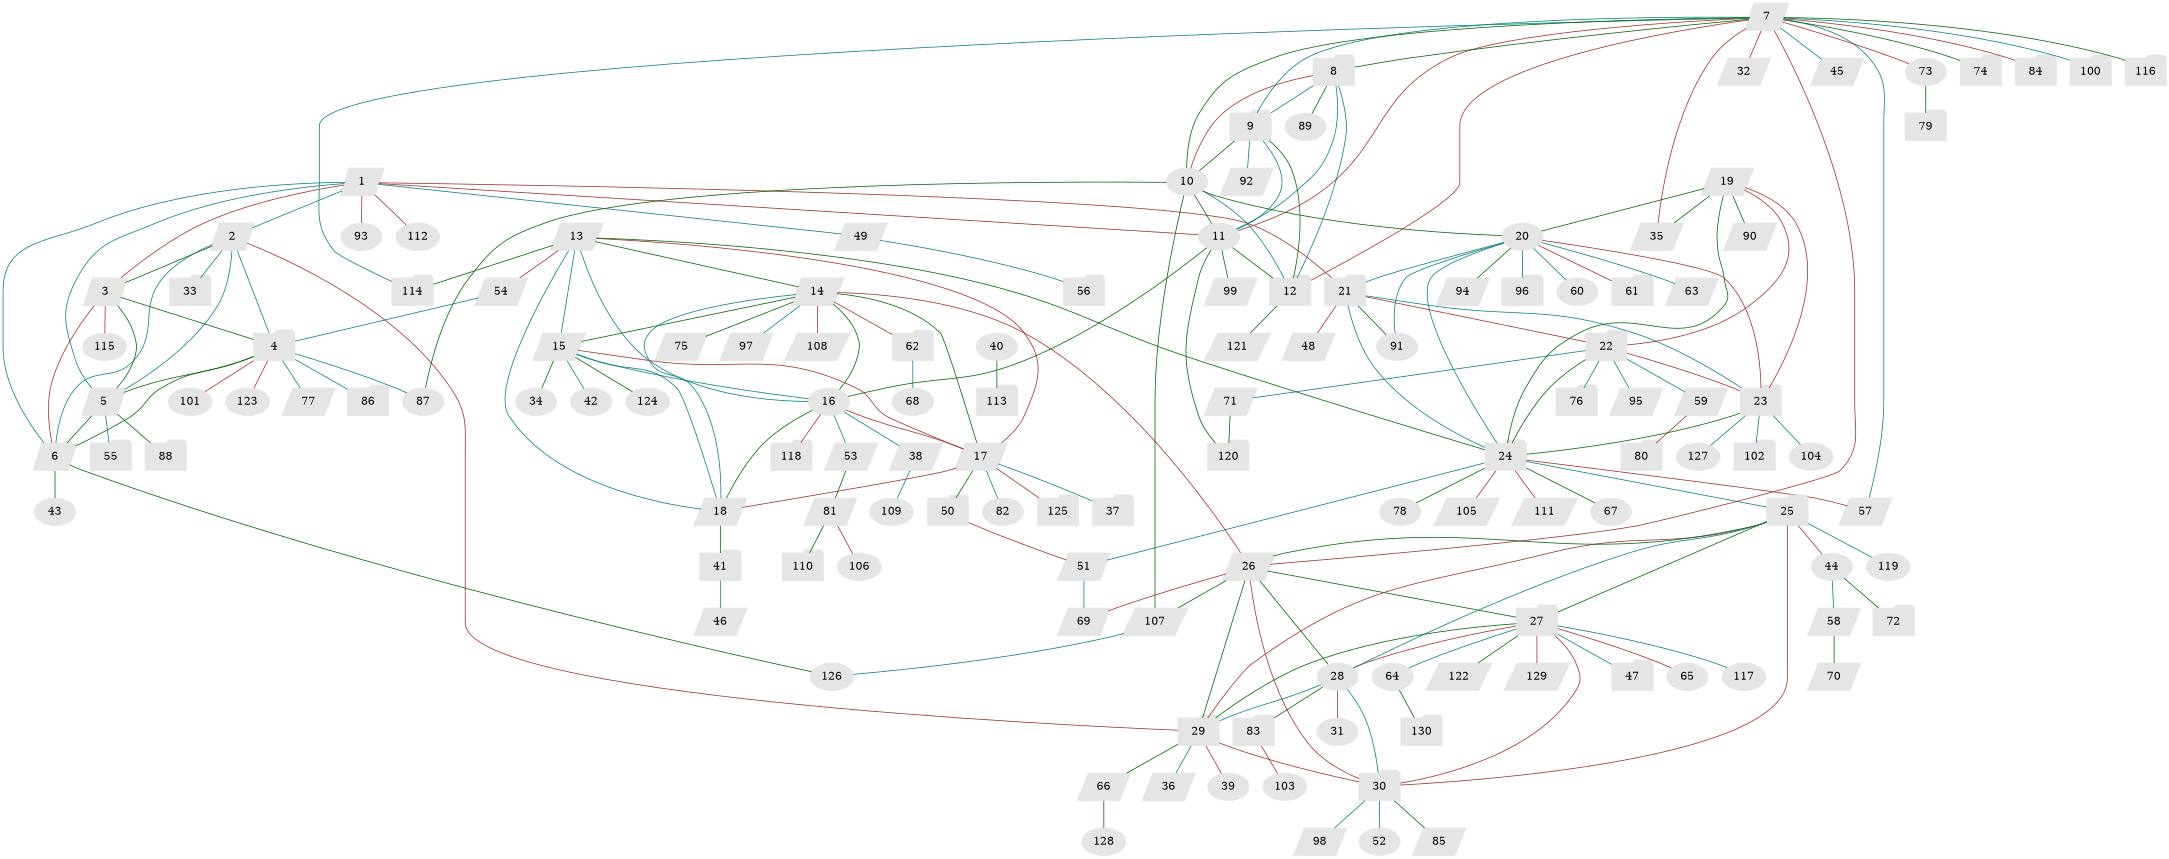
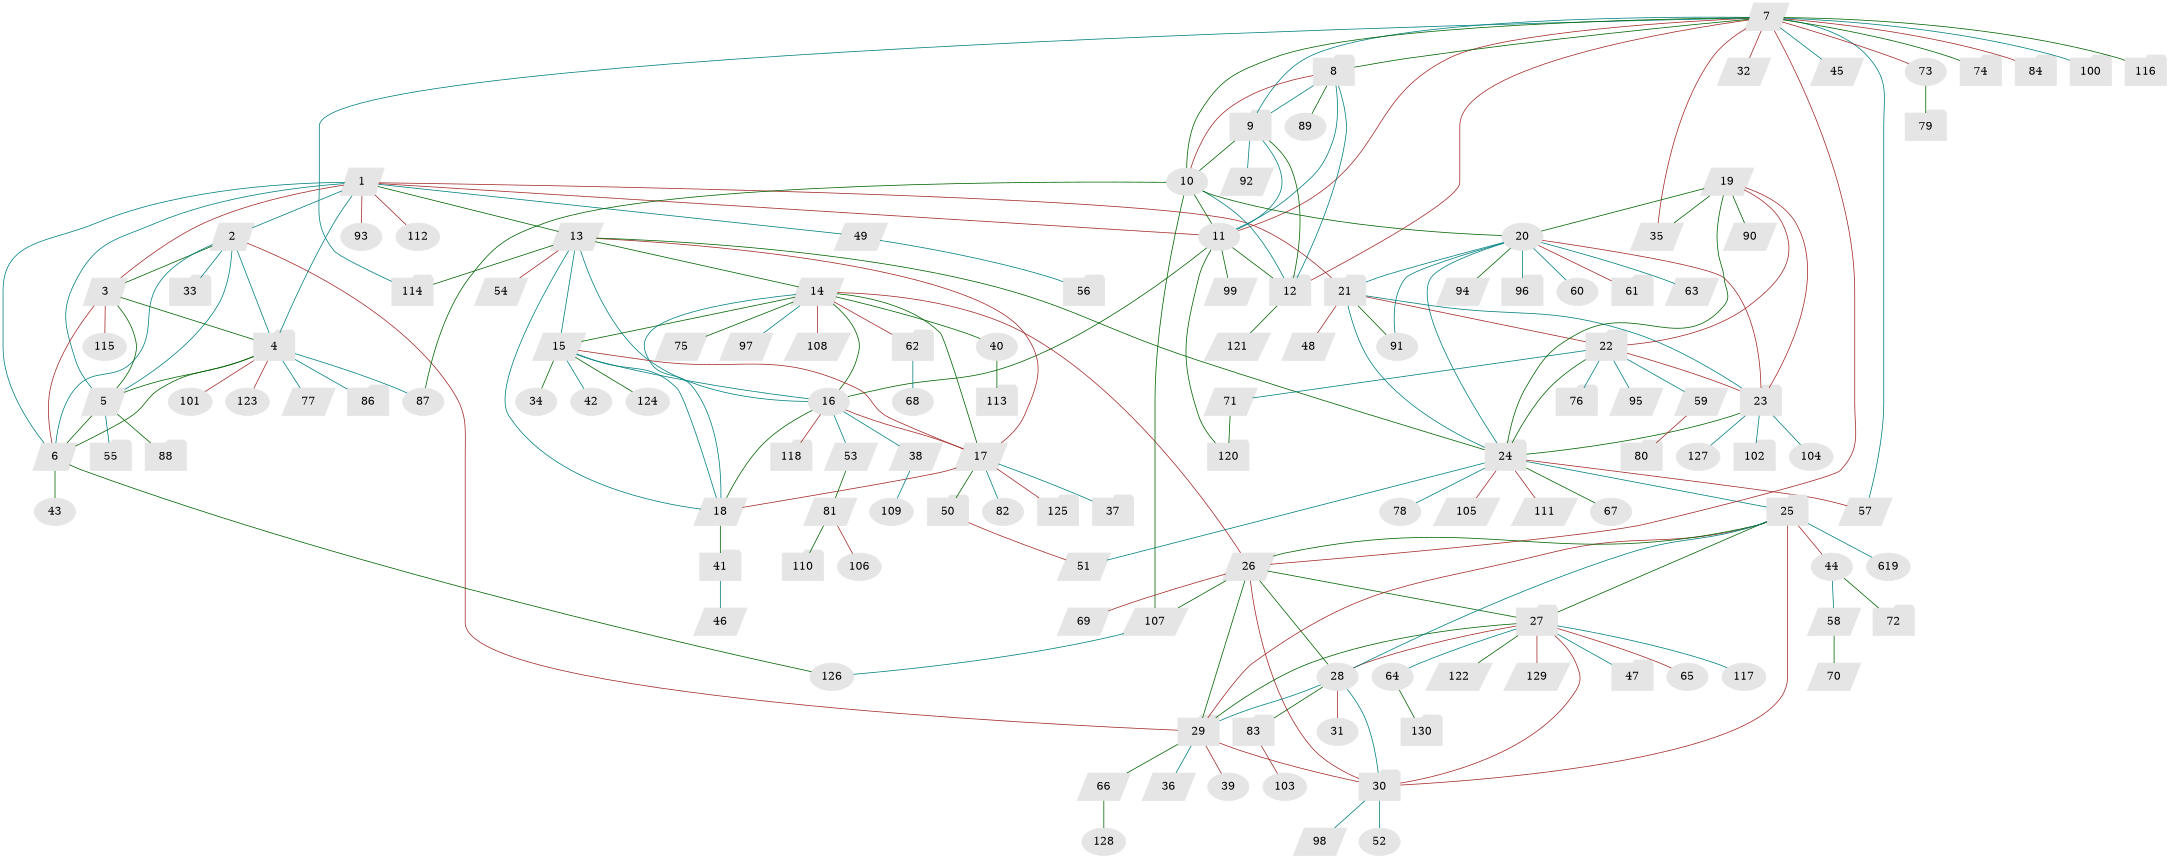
none -> (468, 209)
none -> (901, 314)
(391, 318) -> (313, 262)
(1450, 486) -> (1450, 486)
(1888, 567) -> (1888, 567)
(1084, 594) -> none
(1439, 842) -> none
